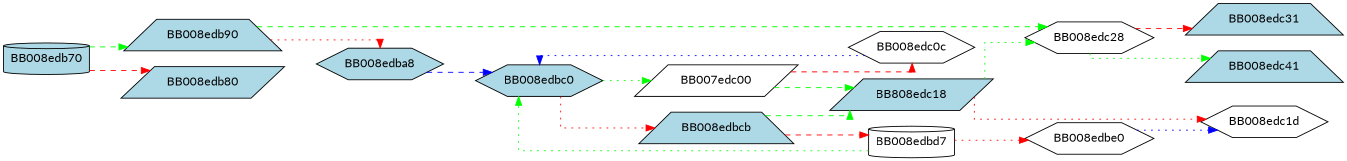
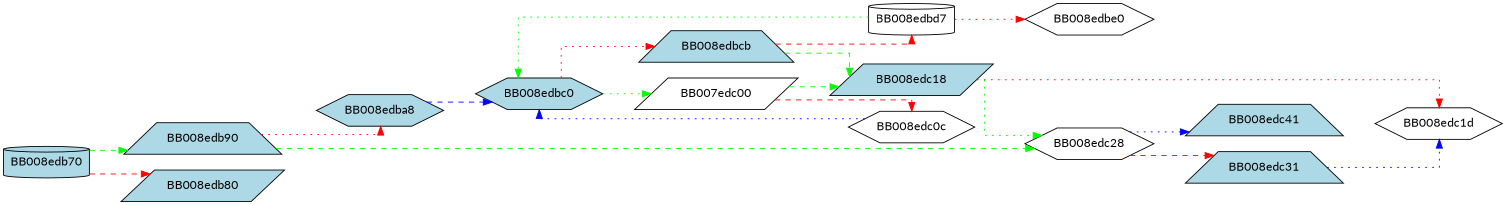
(1143, 58) -> (1155, 132)
(912, 95) -> (912, 80)
(1173, 130) -> (1393, 167)
